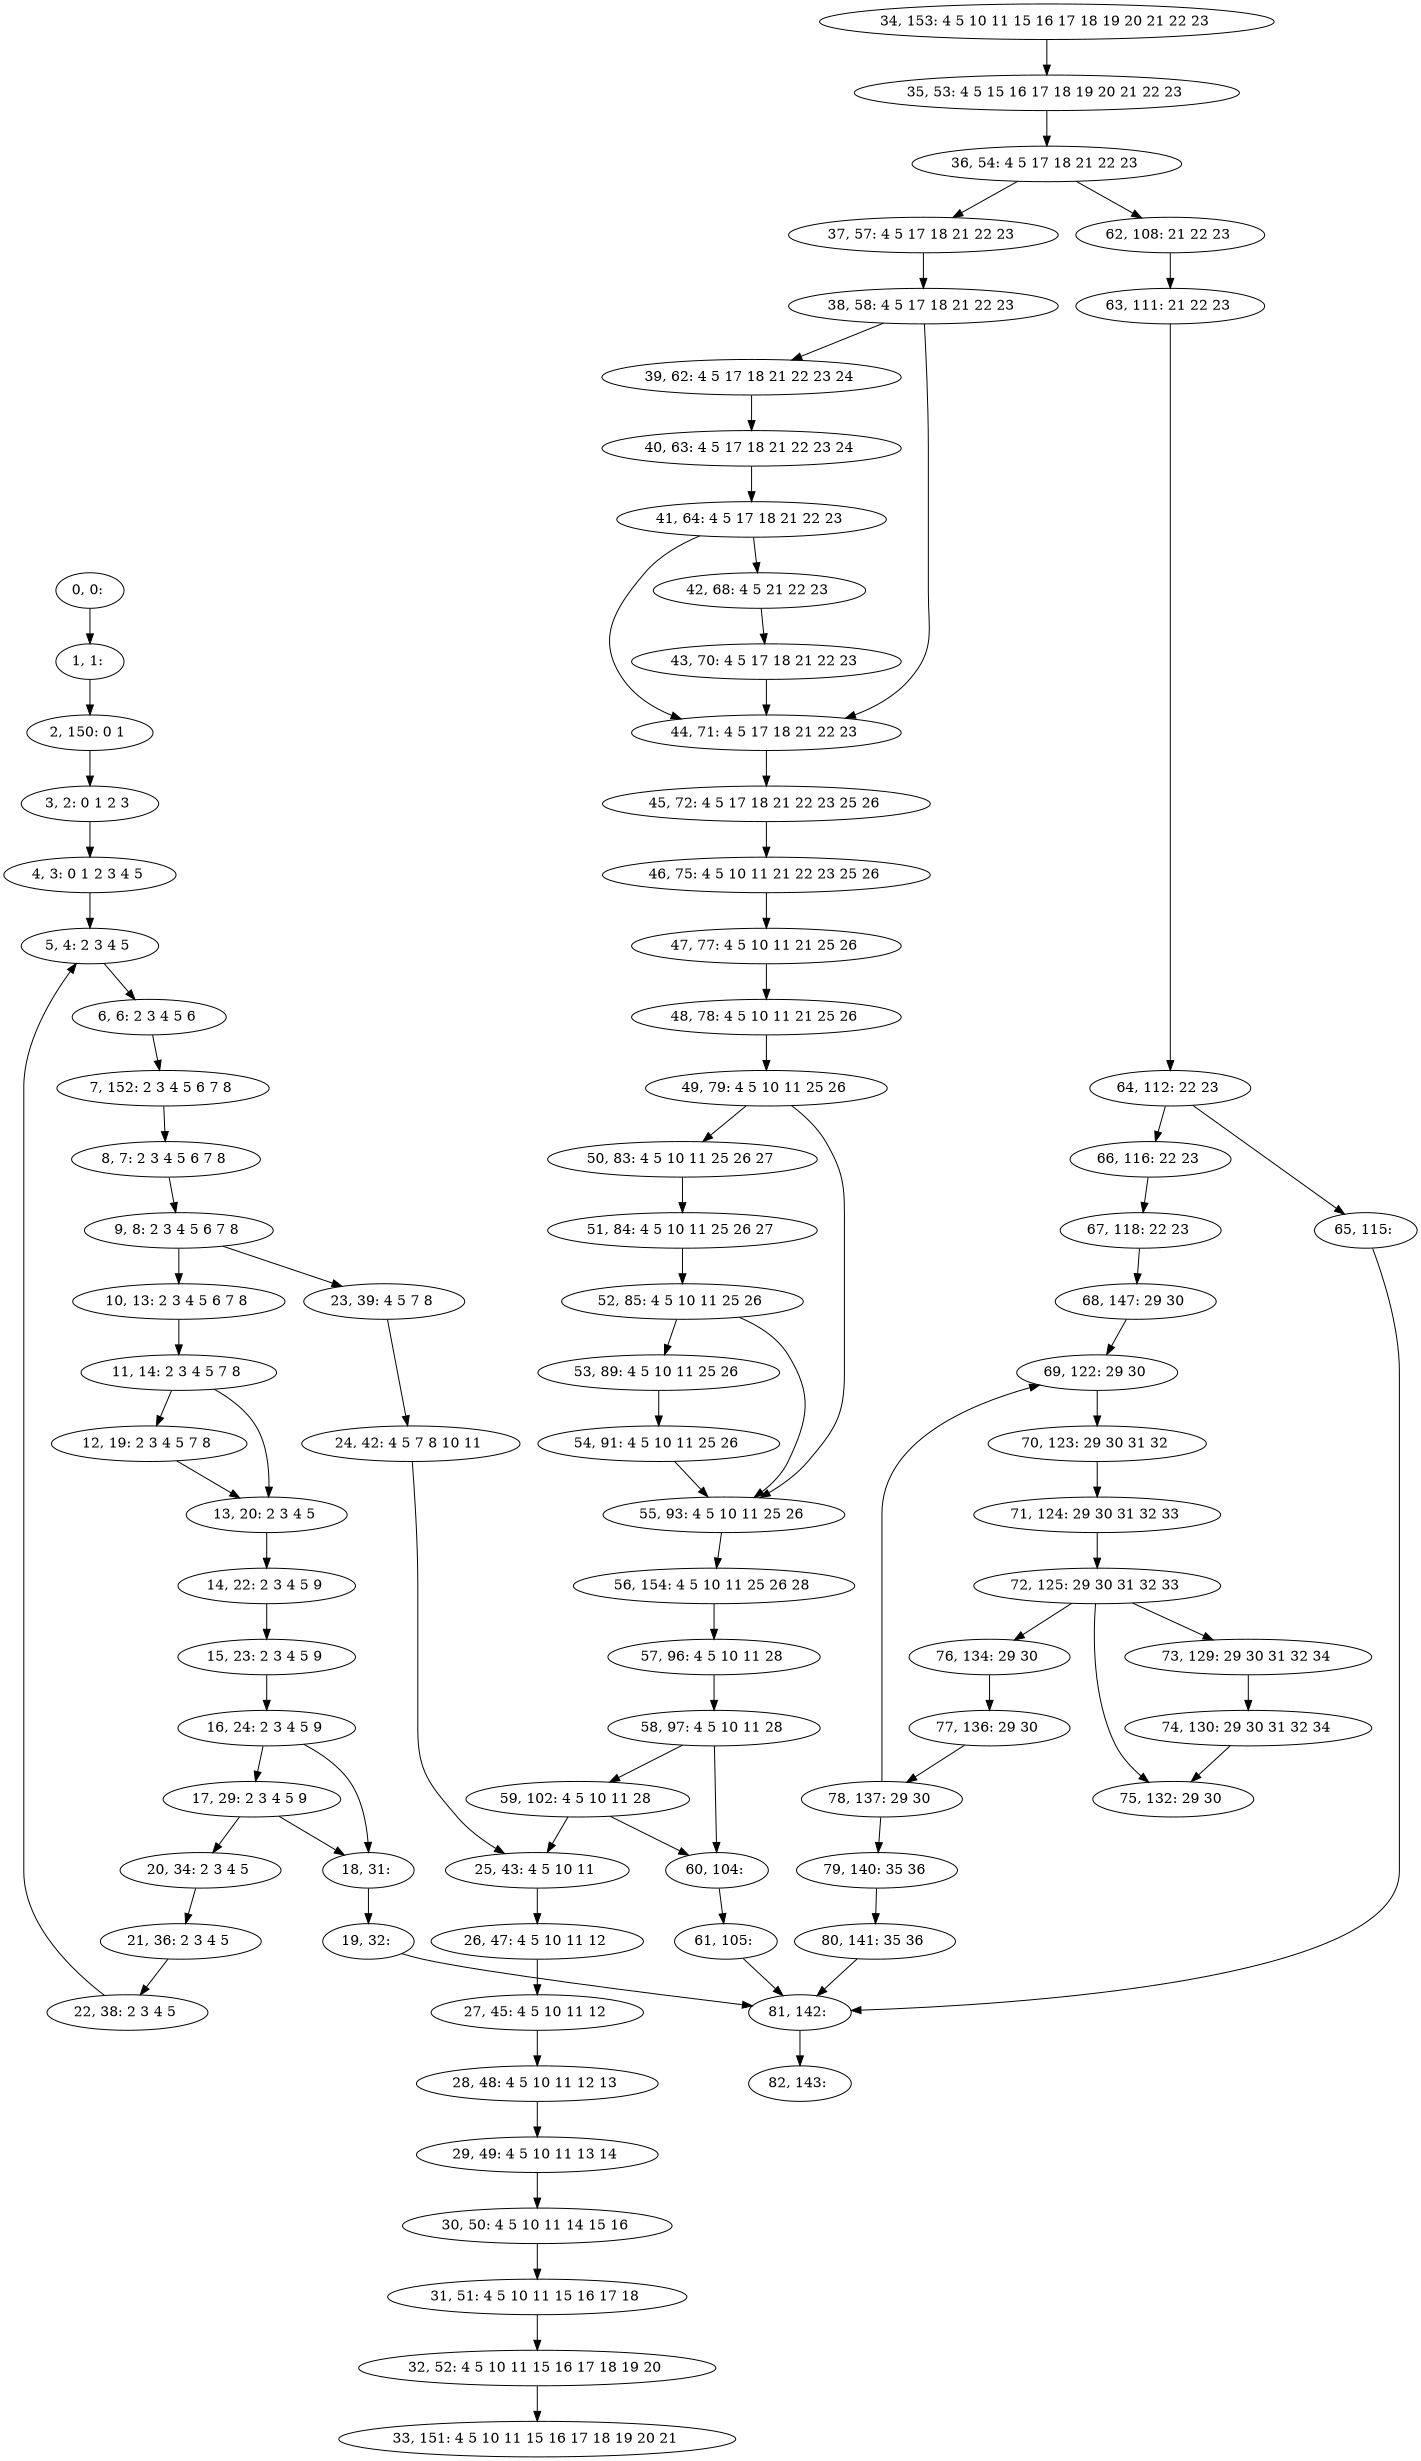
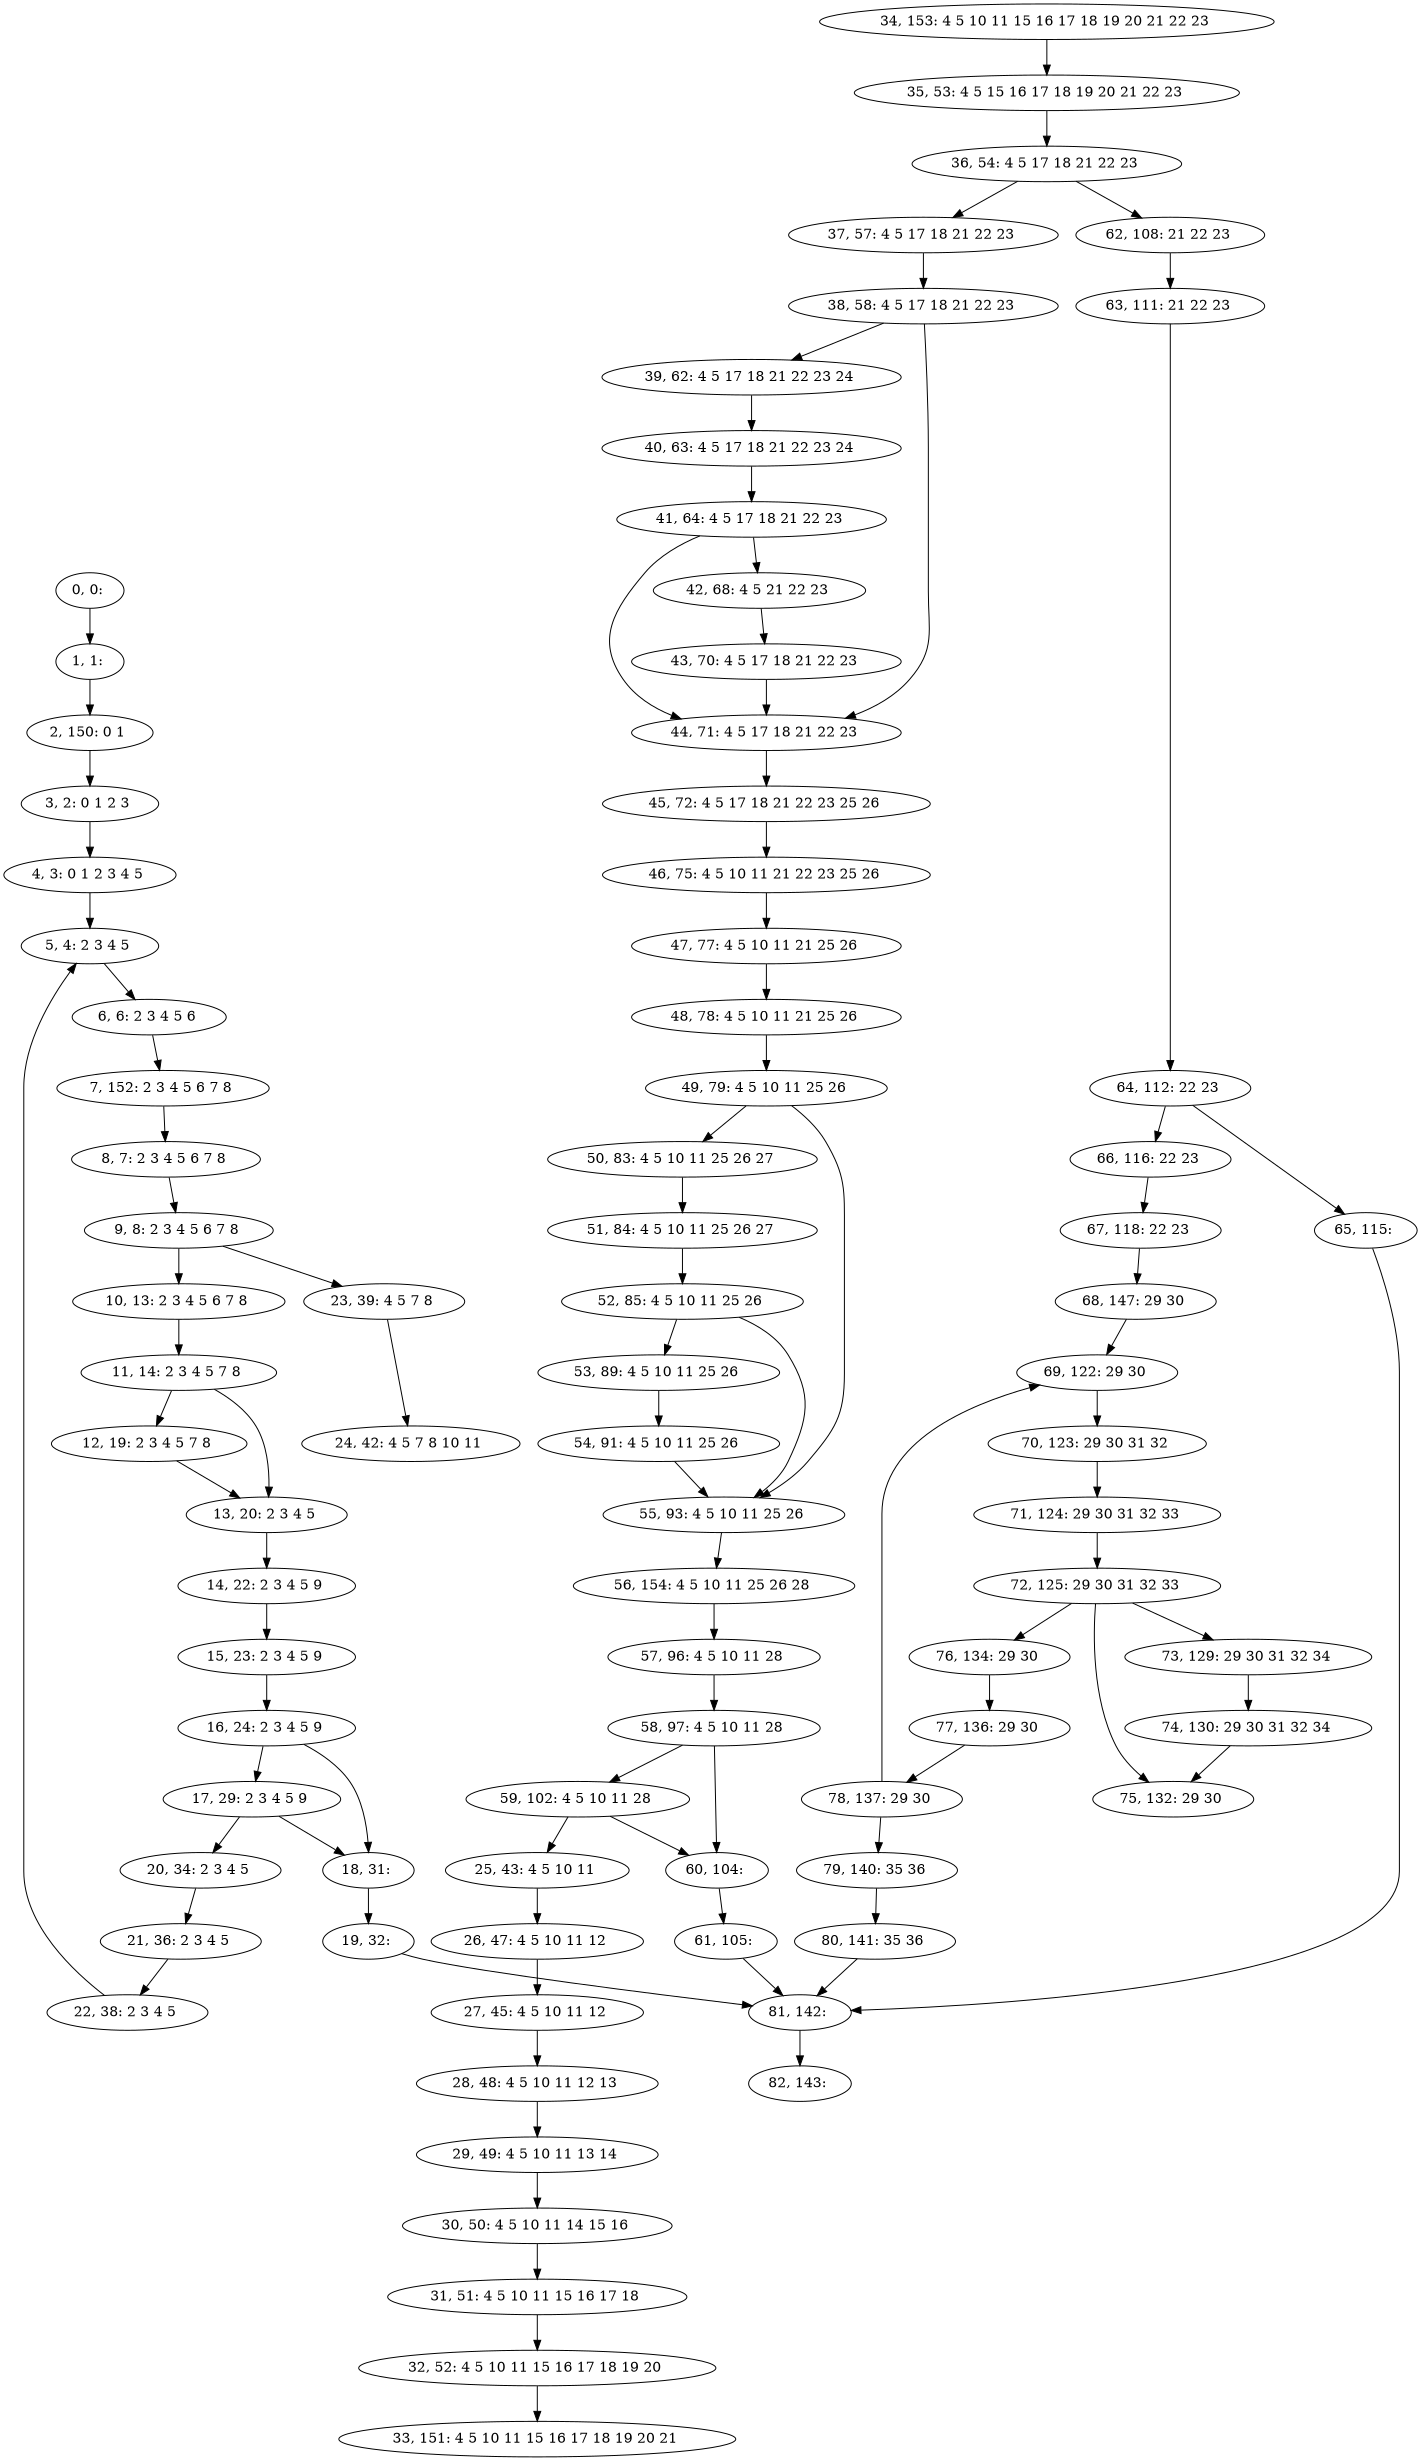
(418, 1670) -> none
